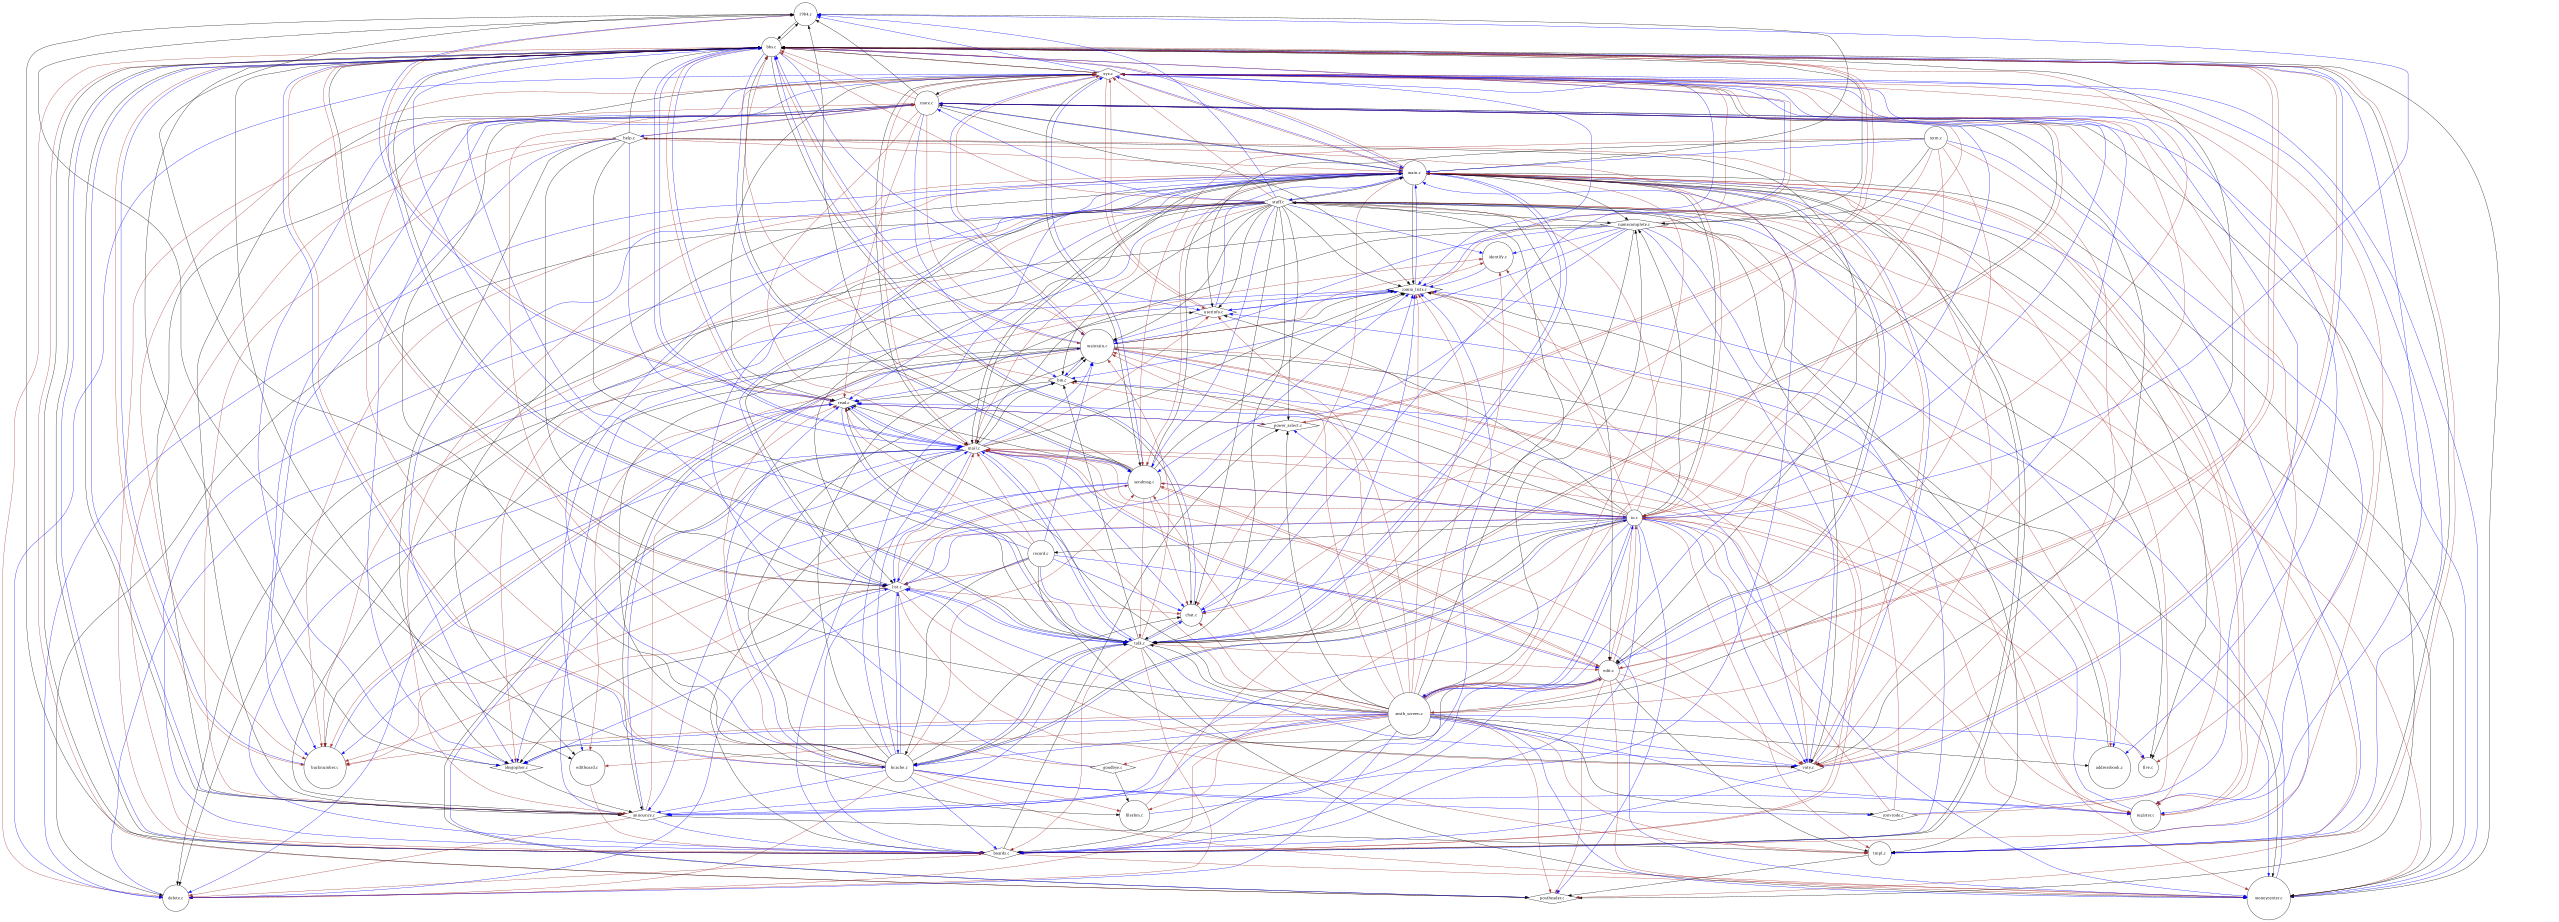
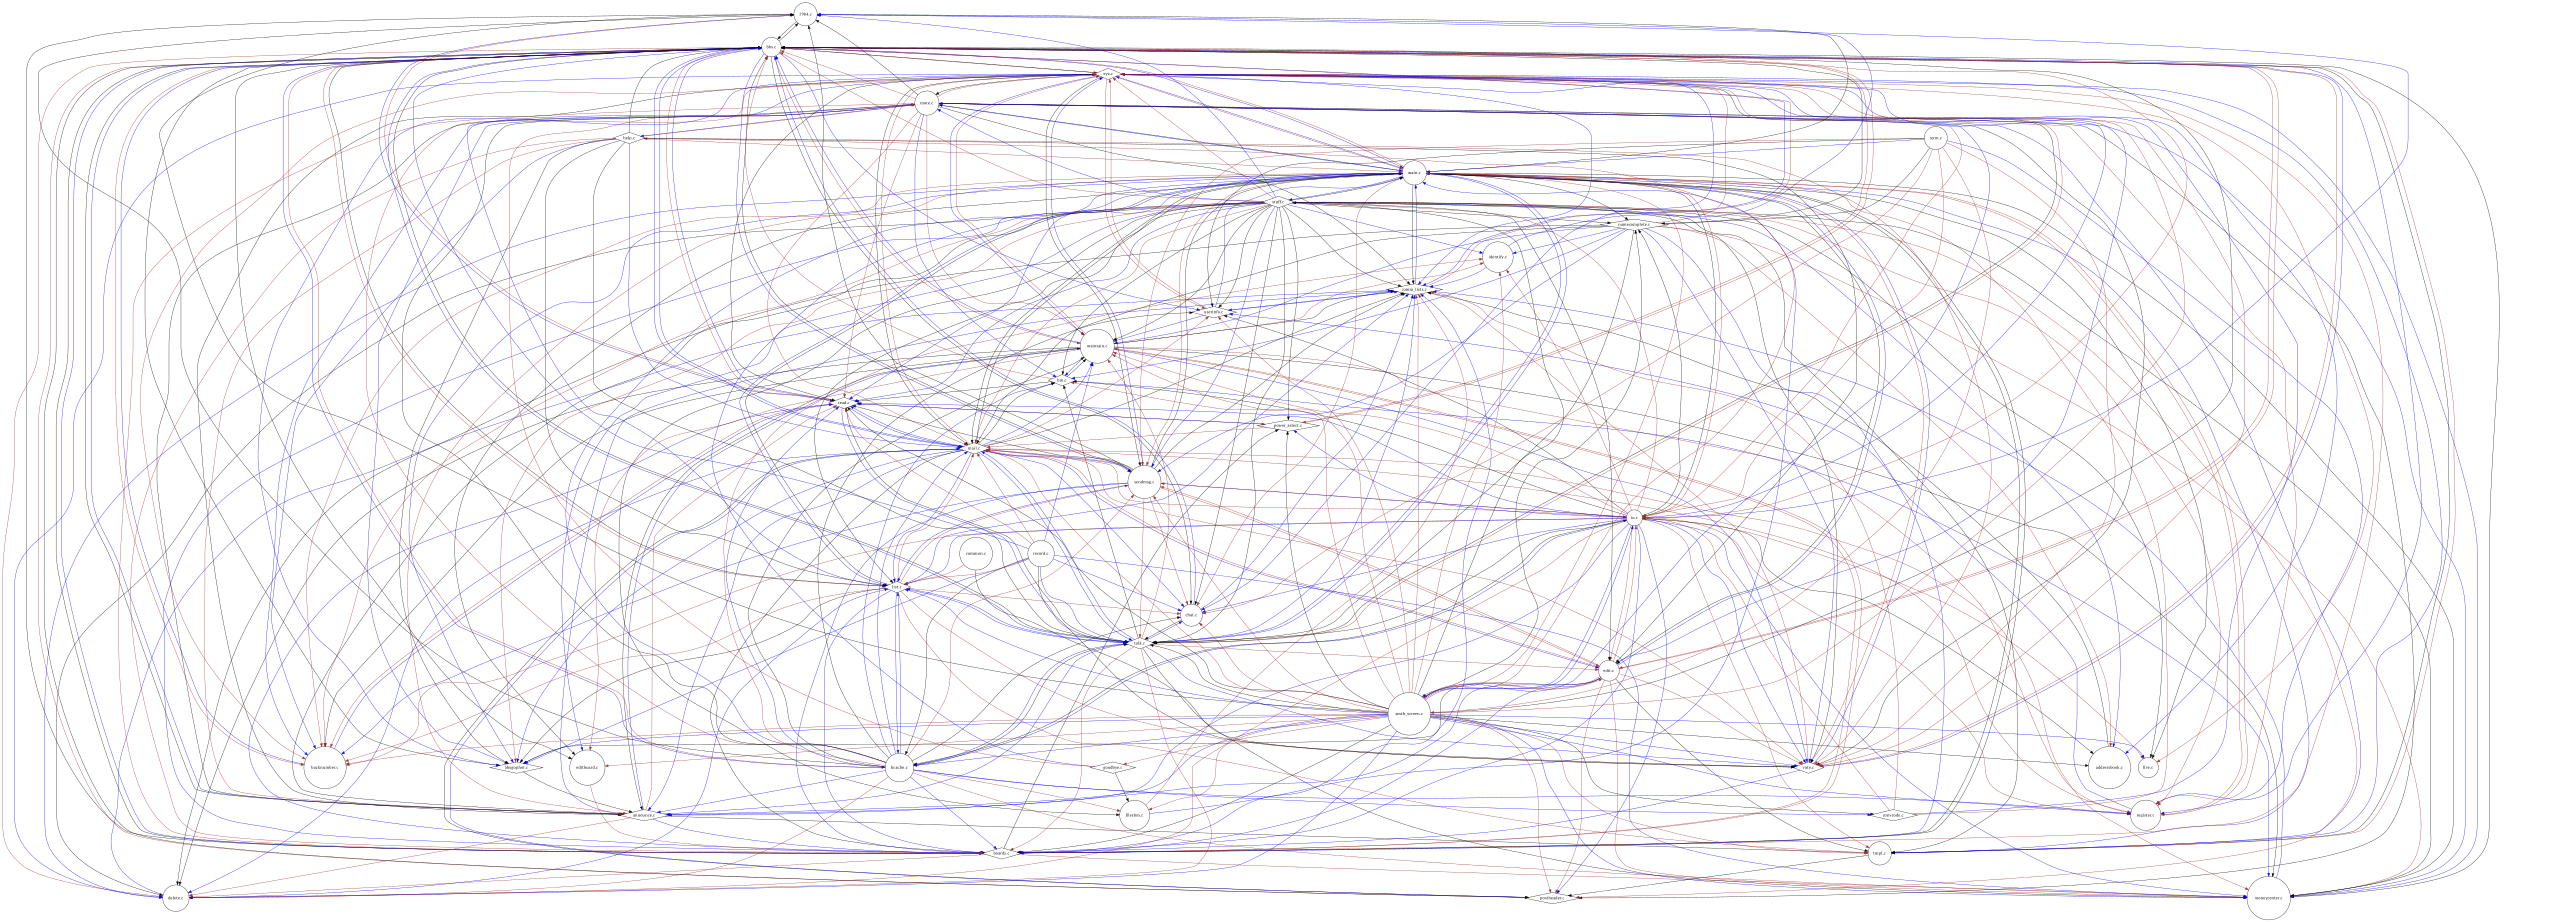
(960, 45) -> (1840, 37)
none -> (1129, 437)
(1342, 536) -> (1849, 596)
none -> (976, 554)
